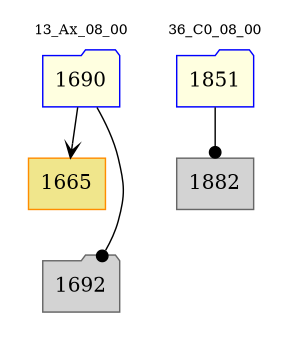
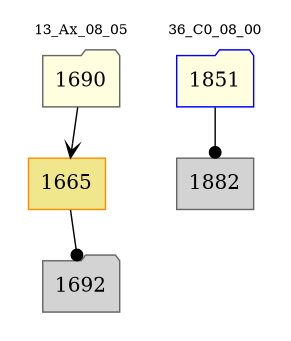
(81, 31) -> (81, 31)
(81, 81) -> (81, 81)
(122, 178) -> (73, 230)
